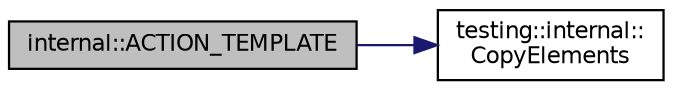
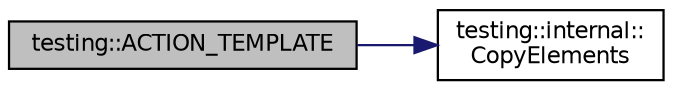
(183, 45) -> (183, 45)
